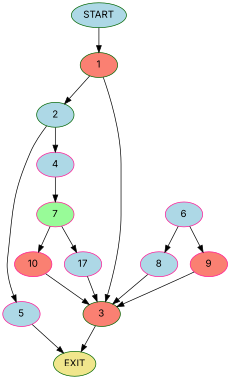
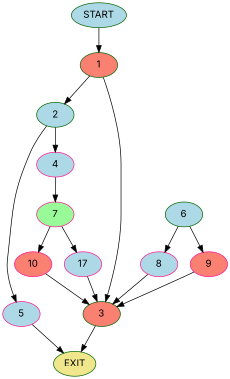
(184, 214) -> (184, 214)
